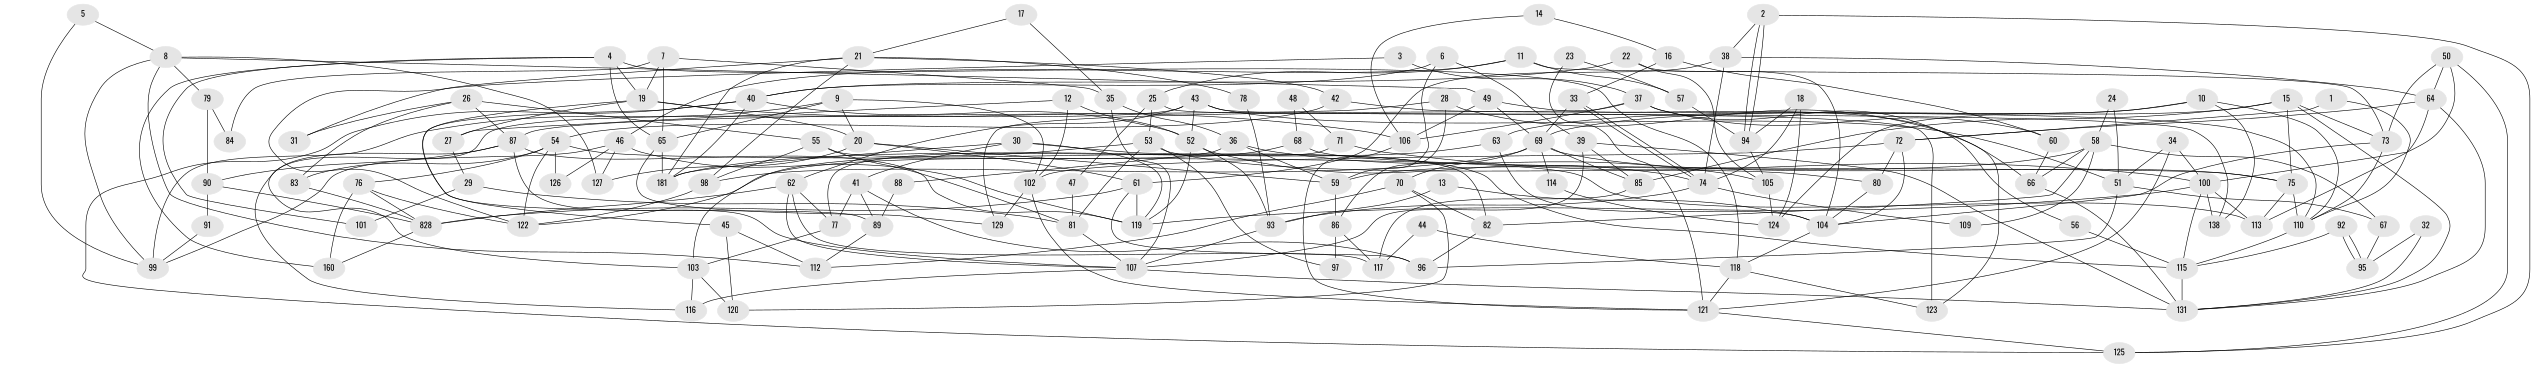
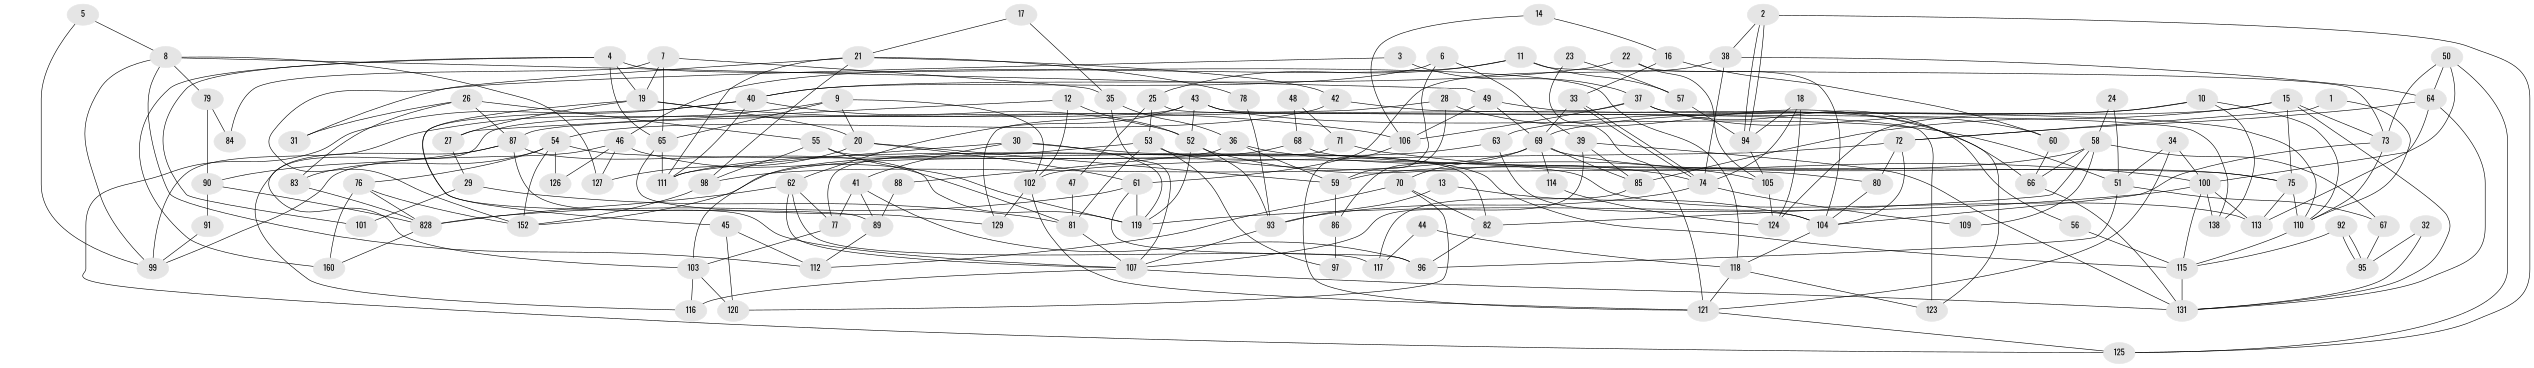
(662, 184) -> (662, 184)
(523, 226) -> (523, 226)
(1356, 246) -> none
